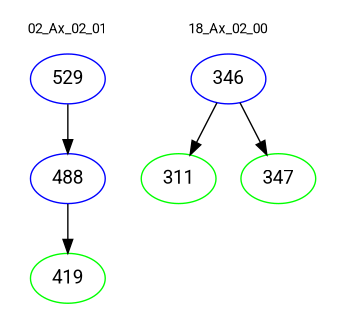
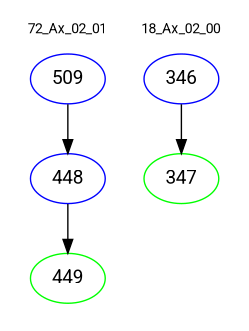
(68, 30) -> (68, 30)
(68, 79) -> (68, 79)
(68, 179) -> (68, 179)
(179, 179) -> none
(68, 278) -> (68, 278)
